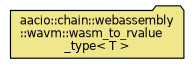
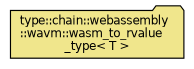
(97, 34) -> (97, 34)
